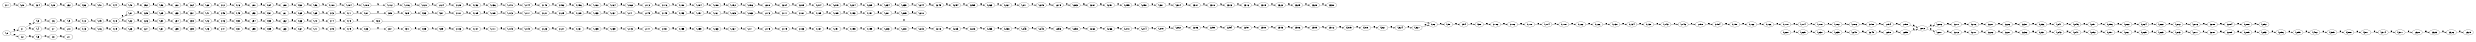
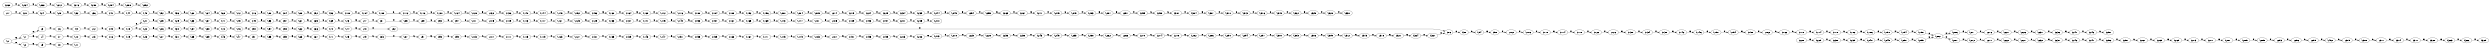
(2110, 24) -> none
